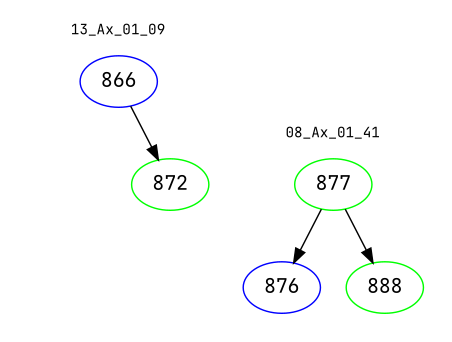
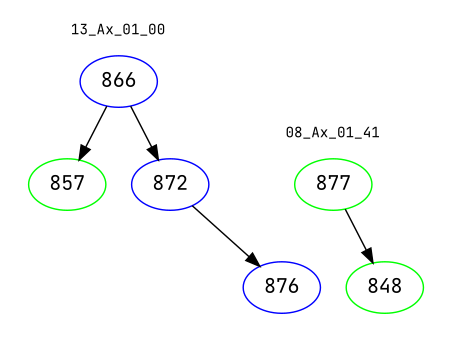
(119, 31) -> (119, 31)
none -> (67, 185)
(170, 185) -> (170, 185)
(311, 230) -> (221, 231)
(385, 288) -> (385, 288)
